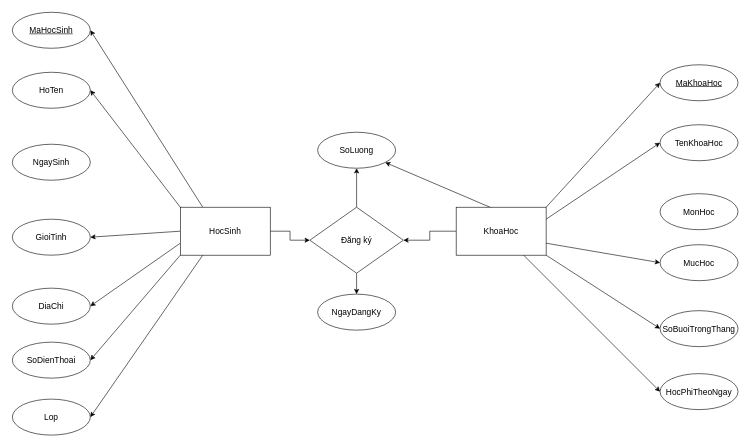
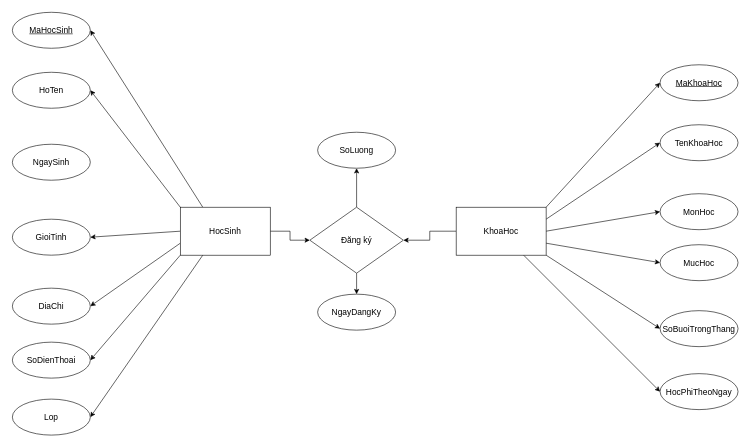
(439, 186) -> (602, 222)
